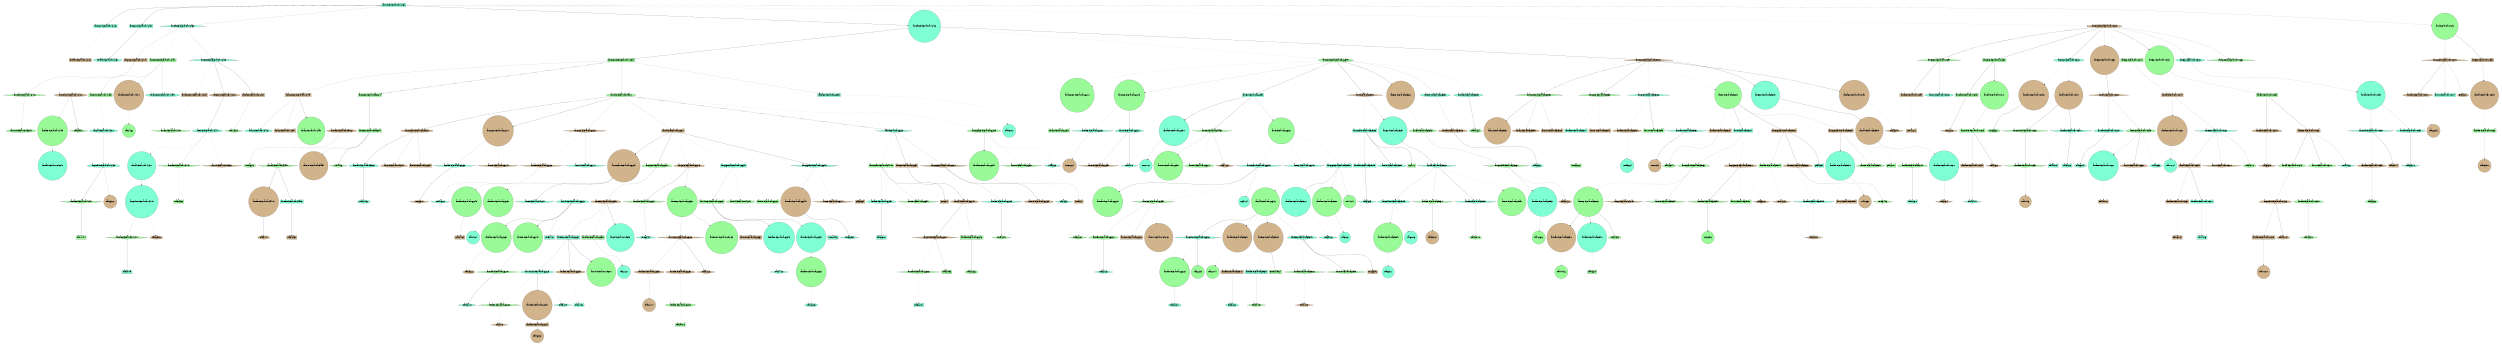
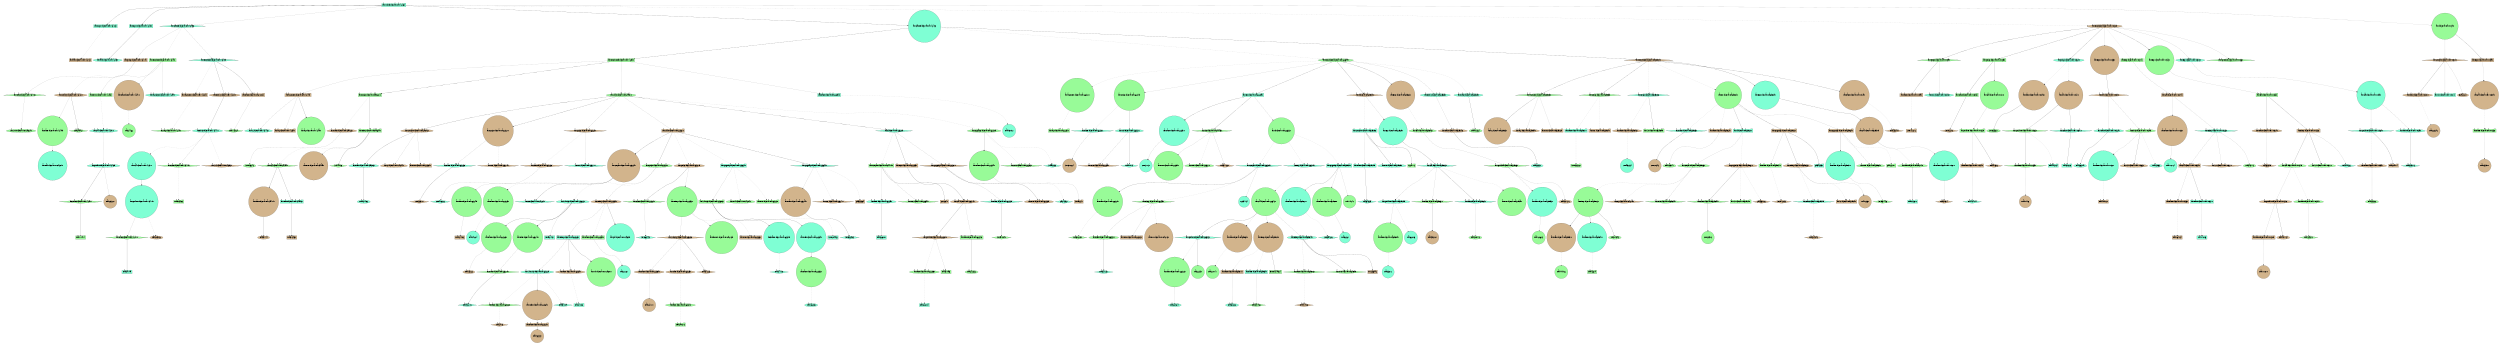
(81, 202) -> (81, 202)
(919, 272) -> (924, 272)
